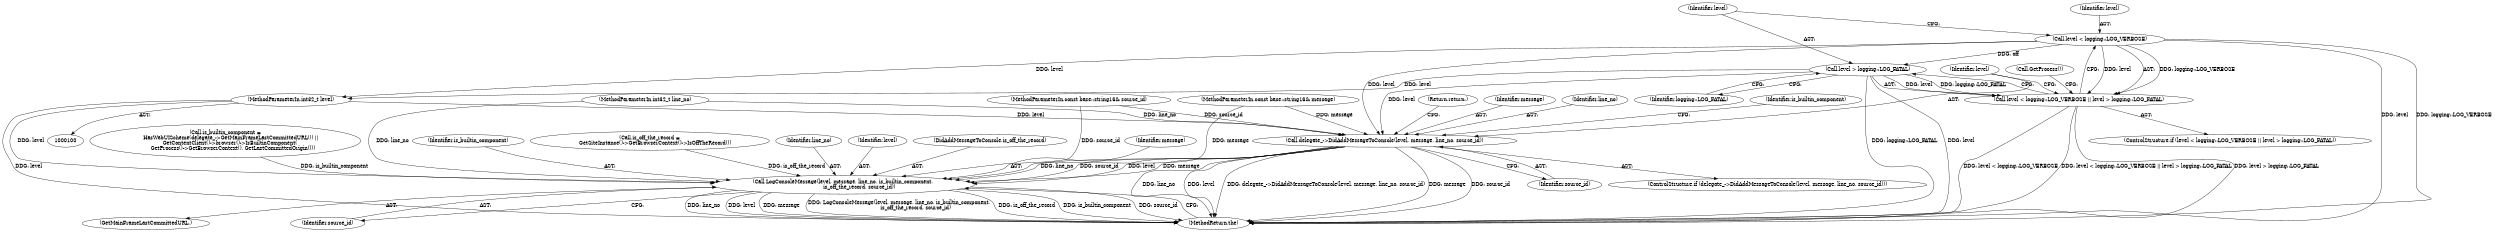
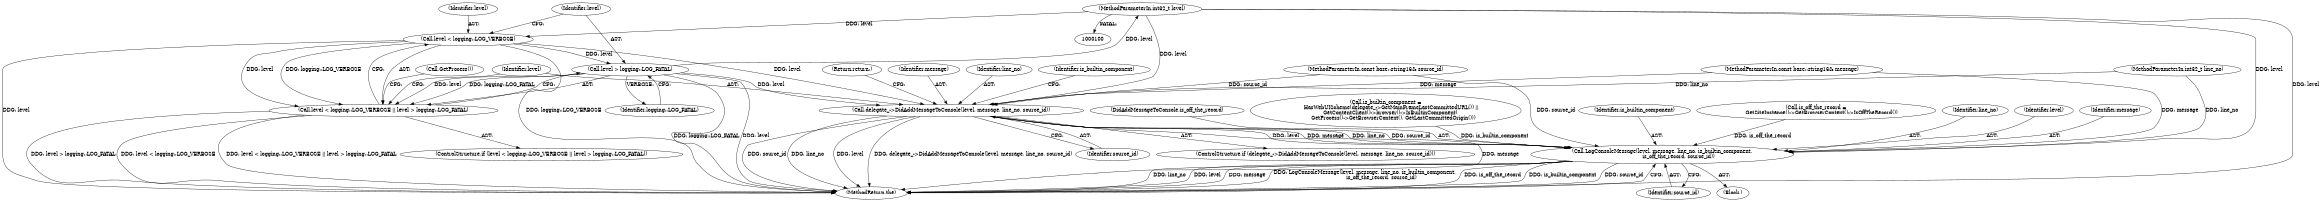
(2008, 55) -> (599, 55)
(1191, 58) -> (809, 24)
(1796, 85) -> (641, 85)
(146, 115) -> (1109, 24)
(146, 223) -> (1733, 193)
